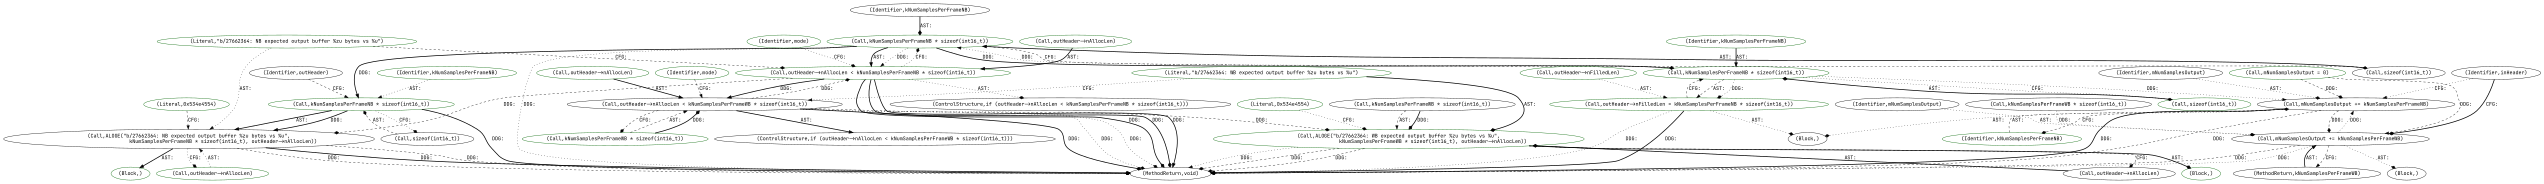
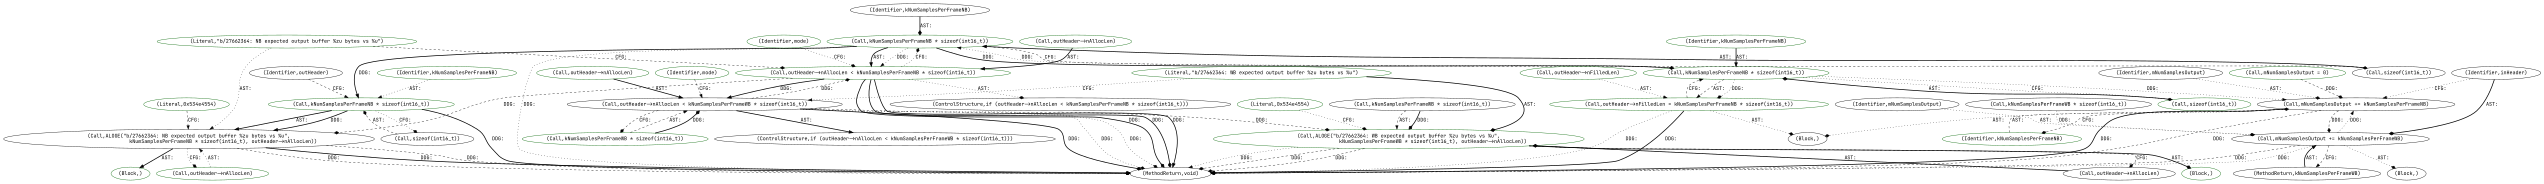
(2435, 83) -> none
(2494, 104) -> (2494, 104)
